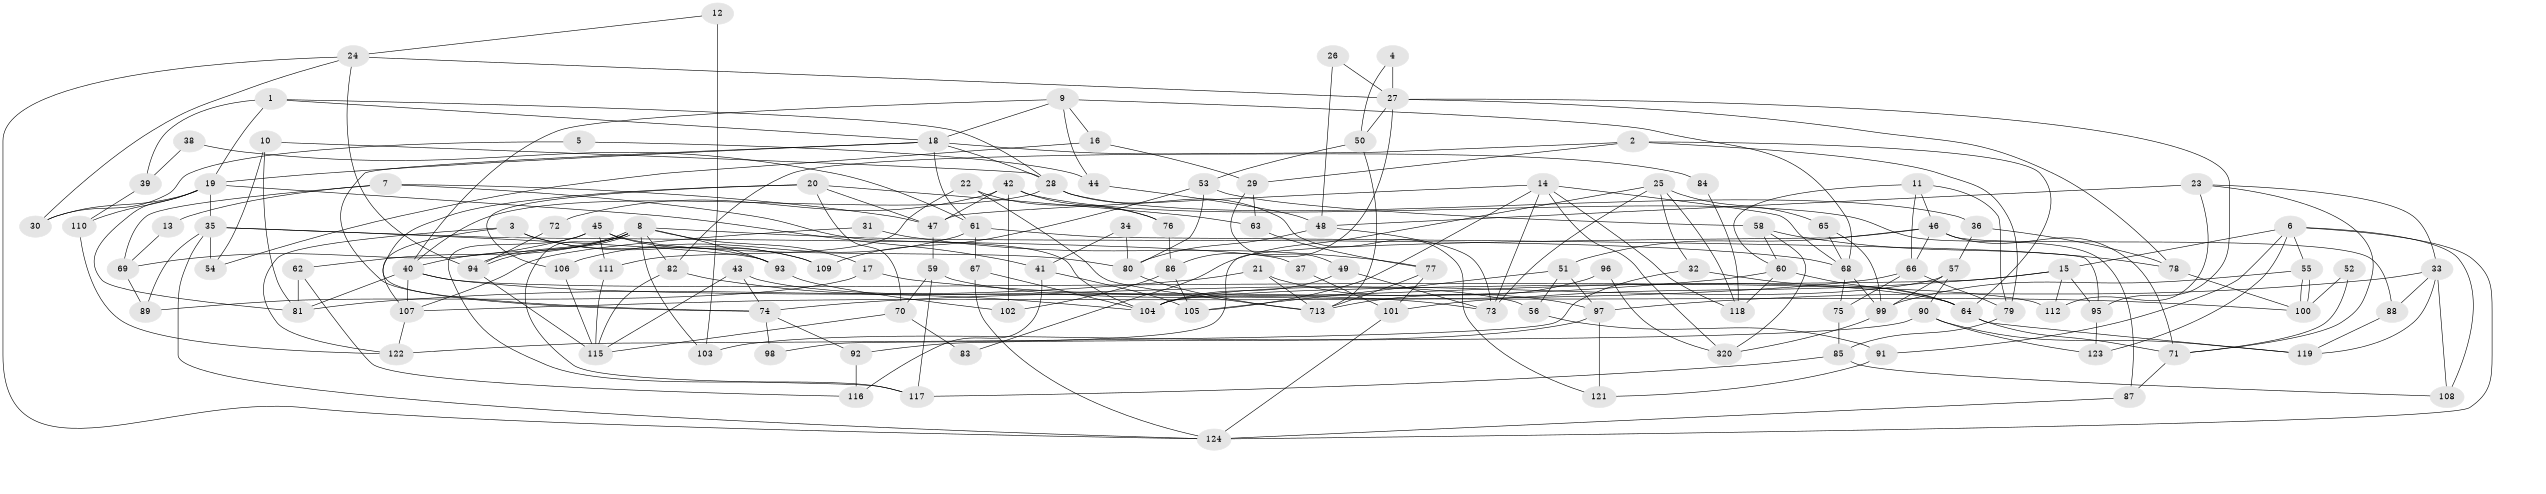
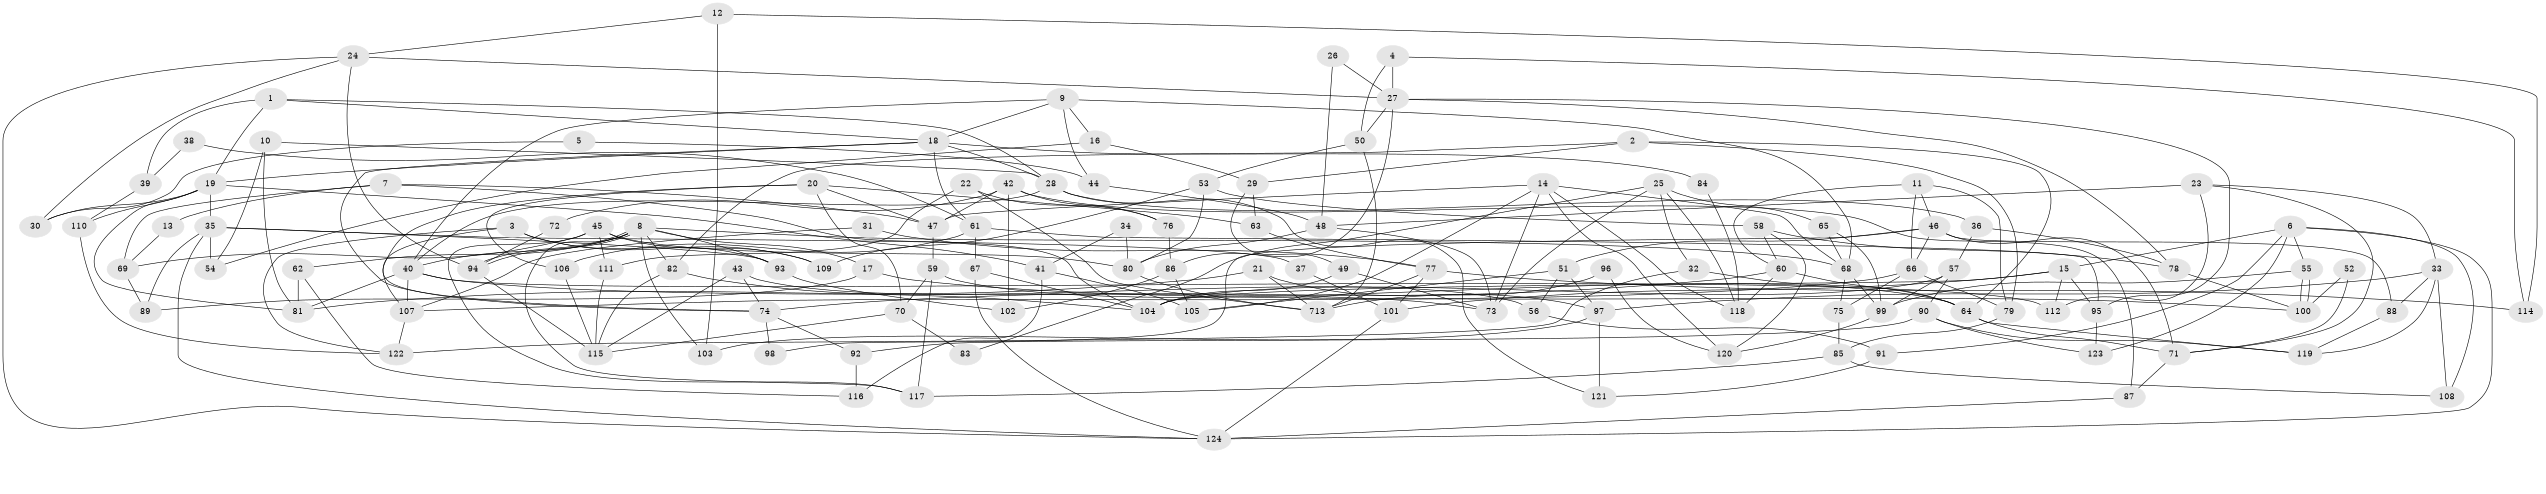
none -> (2526, 312)
(1725, 354) -> (1725, 354)
